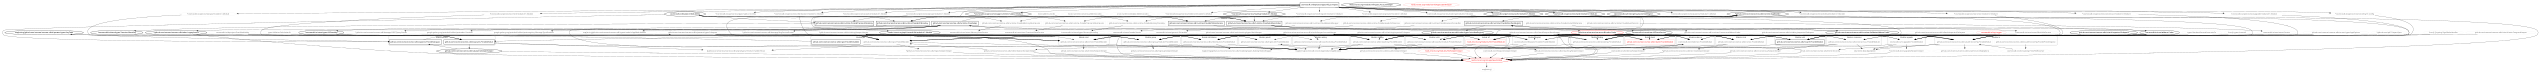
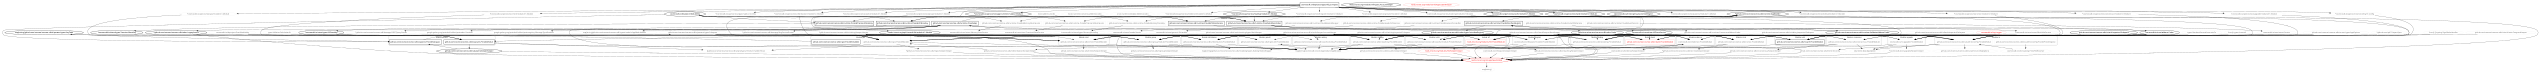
(1597, 33) -> (1597, 33)
